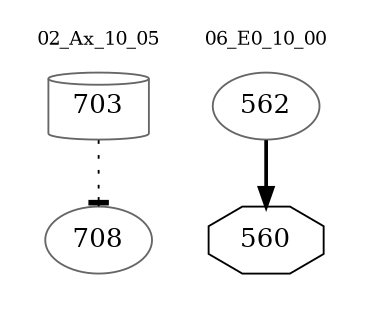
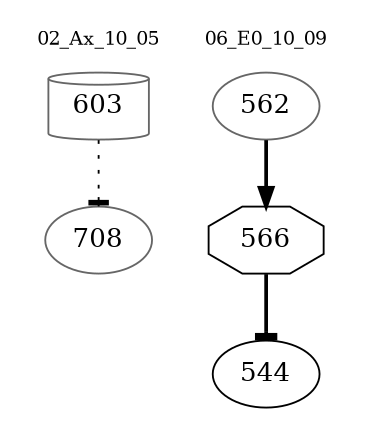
(266, 40) -> (266, 40)
(99, 106) -> (99, 106)
(266, 240) -> (266, 240)
none -> (266, 374)
